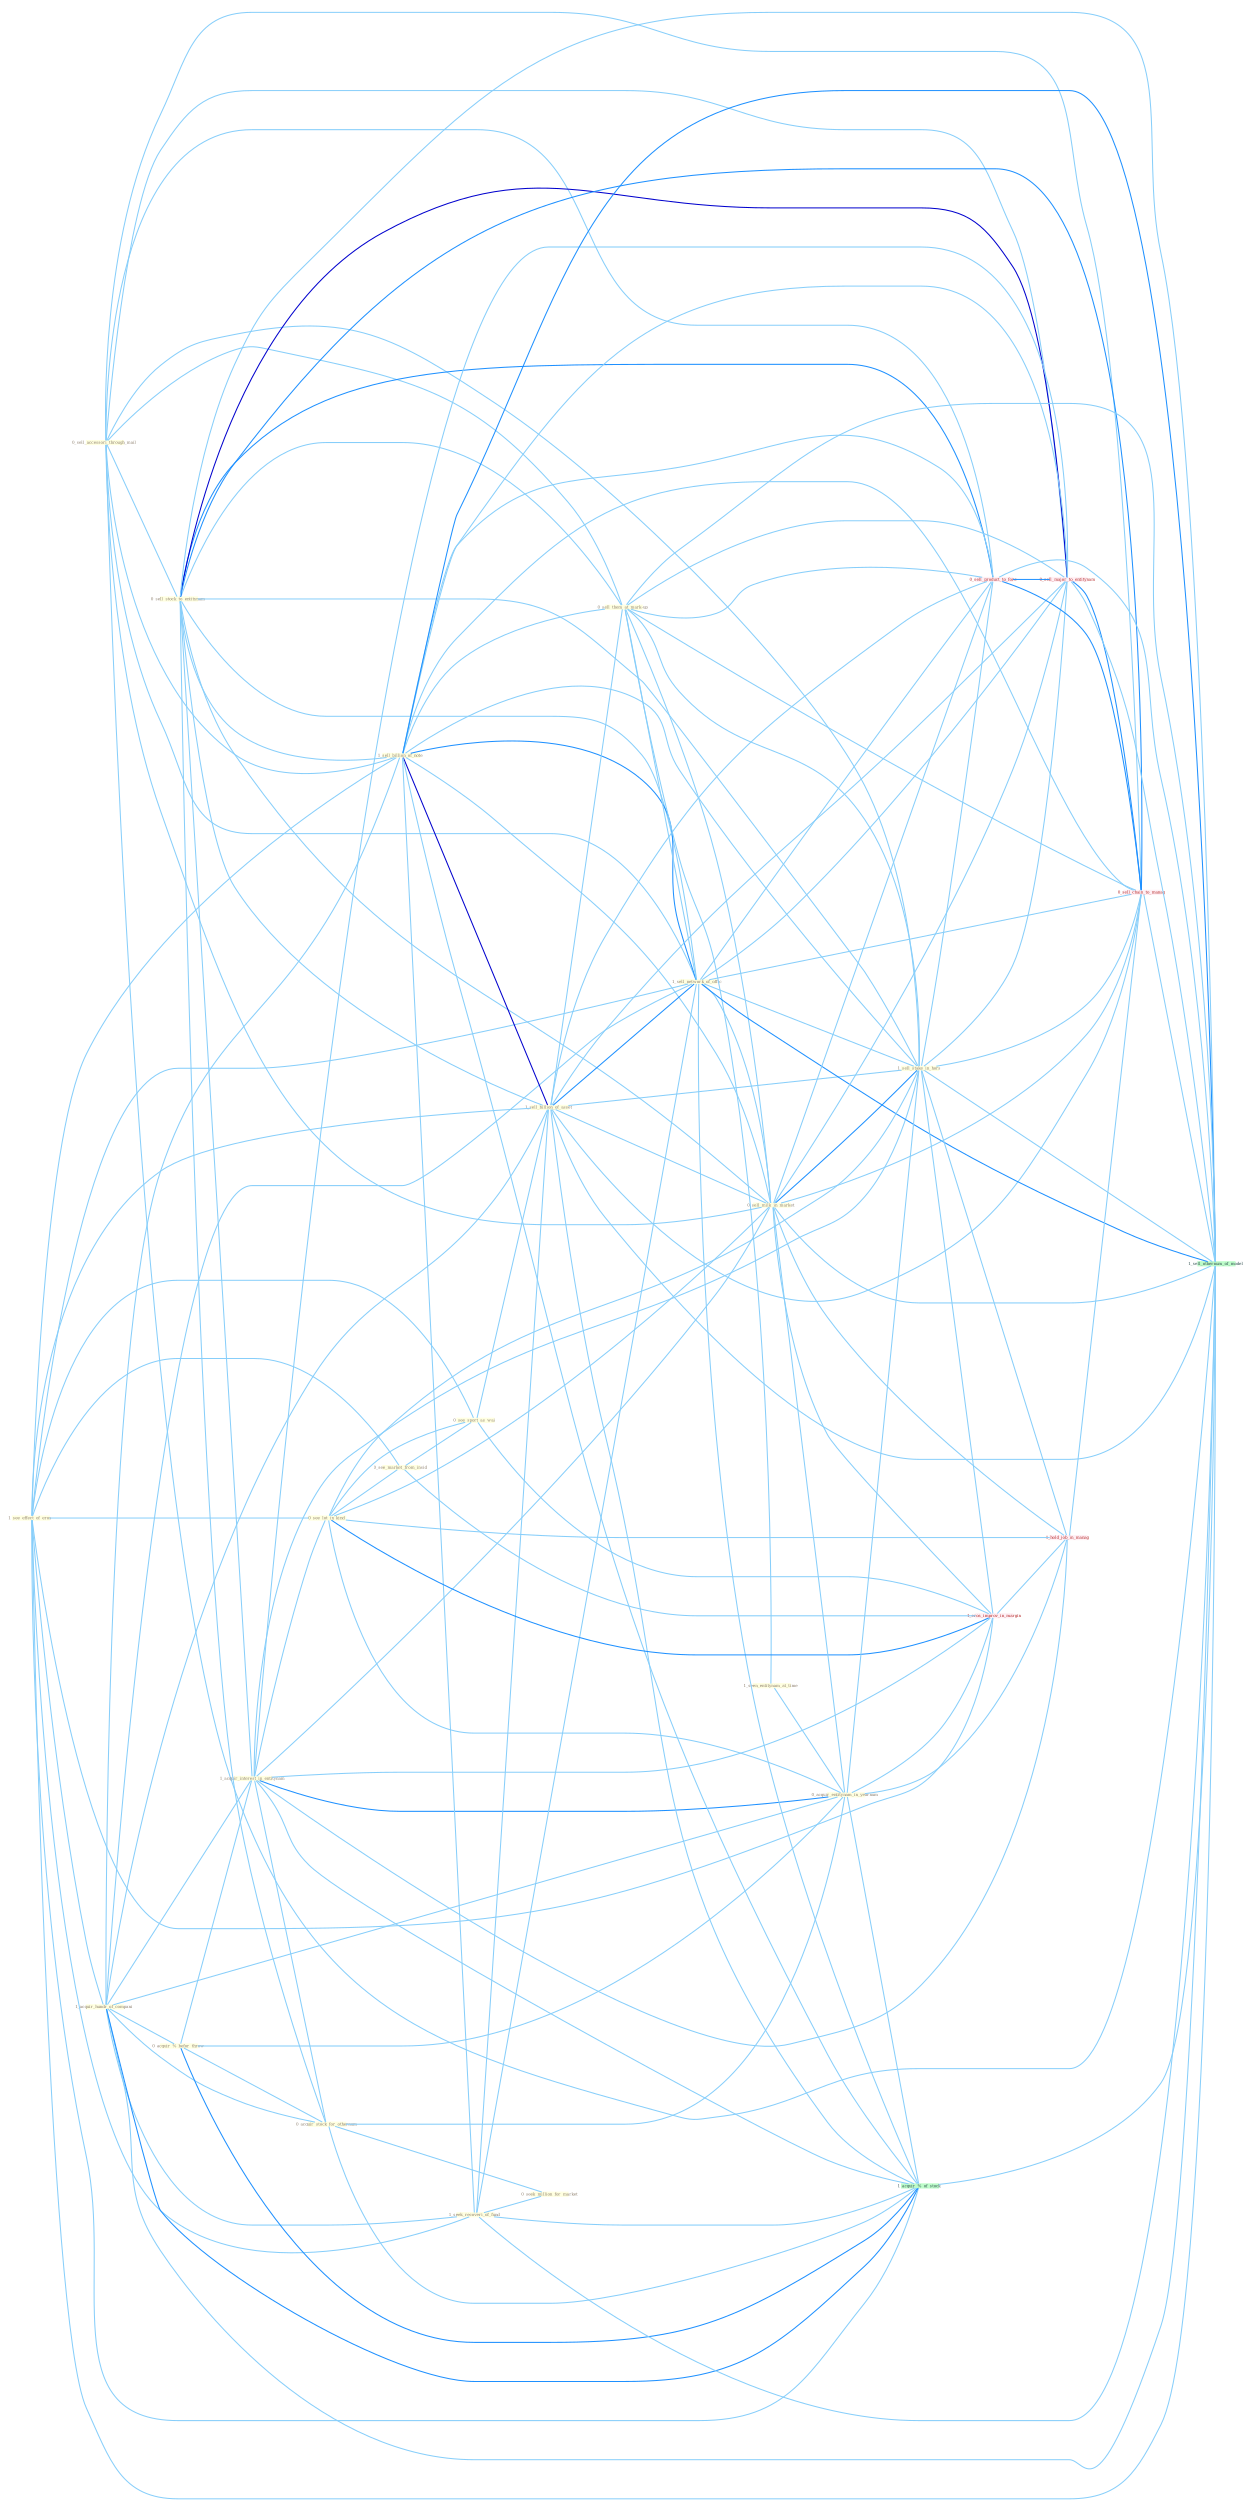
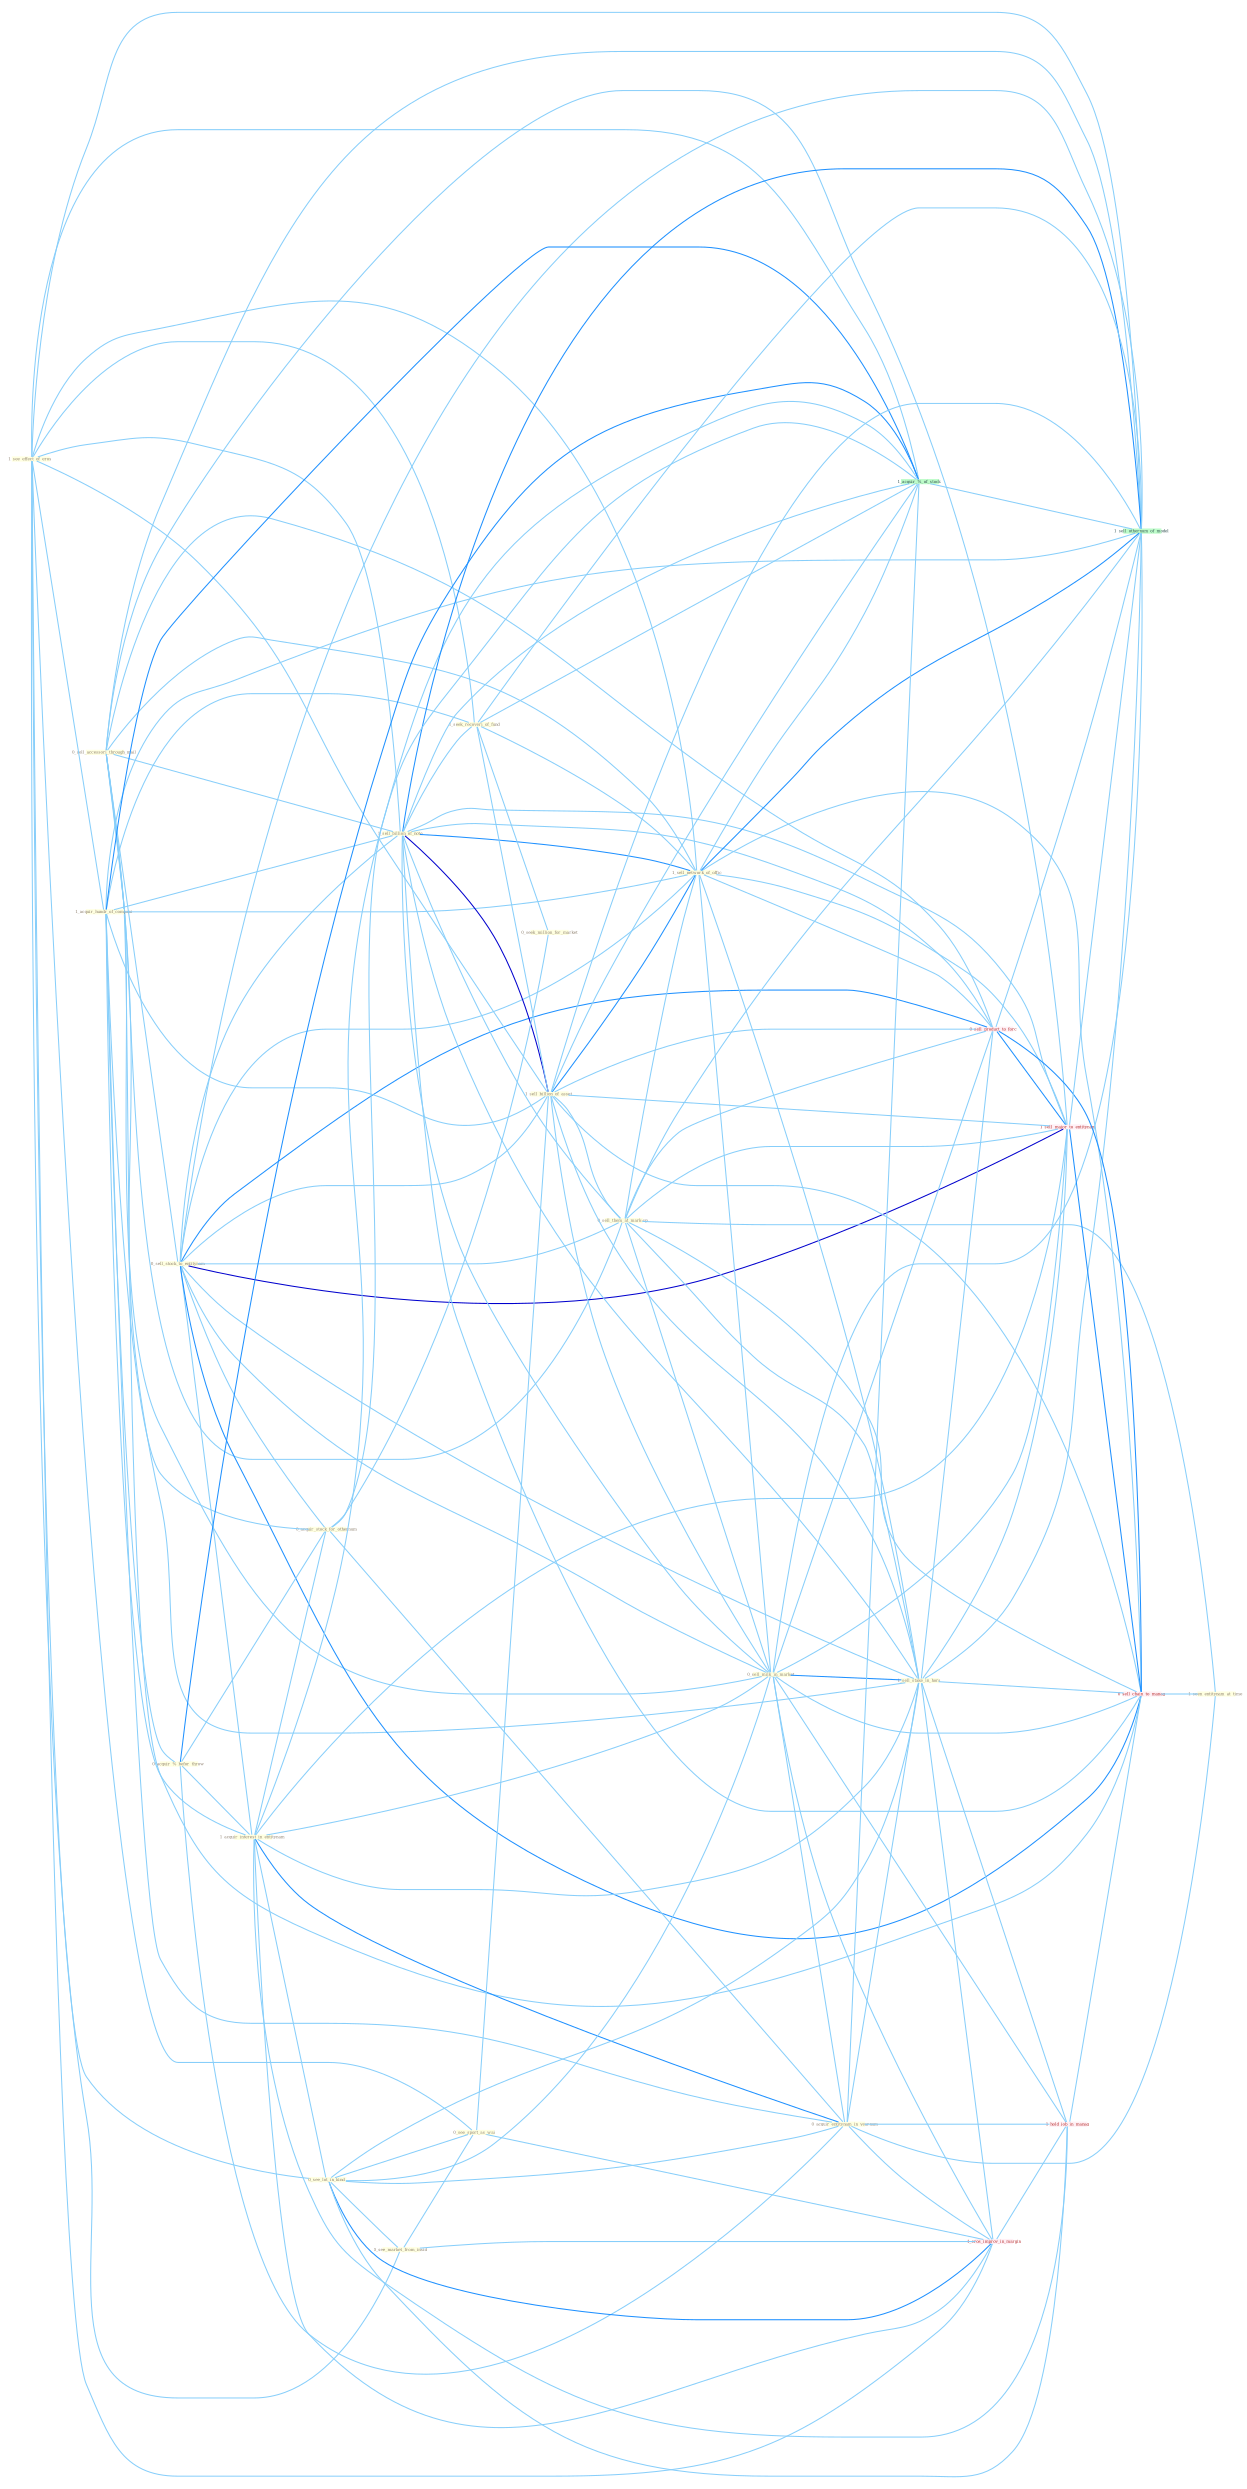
(1068, 579) -> (1068, 1127)
(1179, 1078) -> (1180, 1694)
